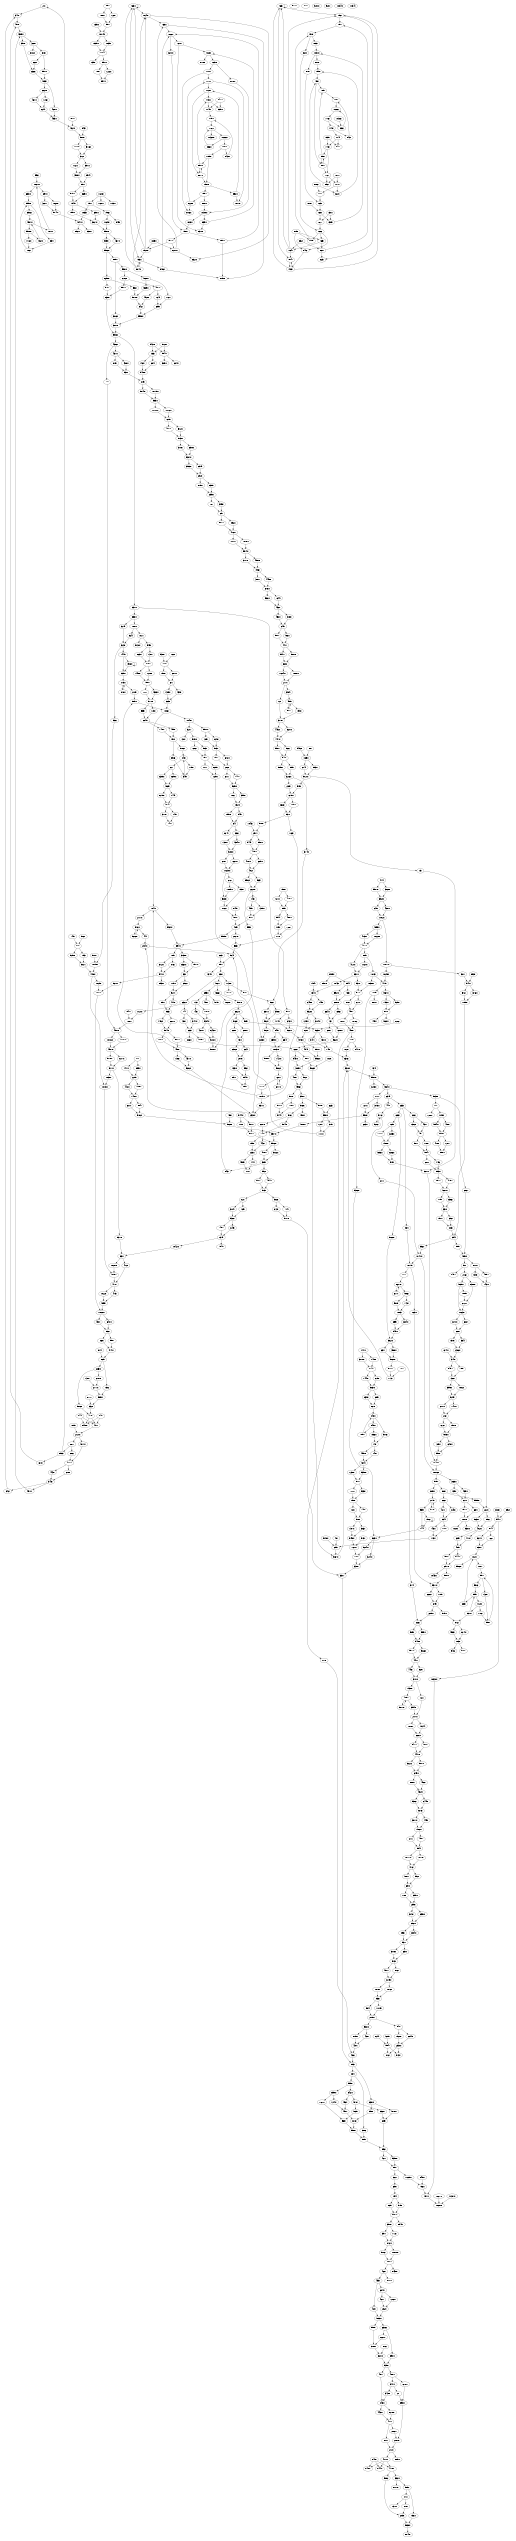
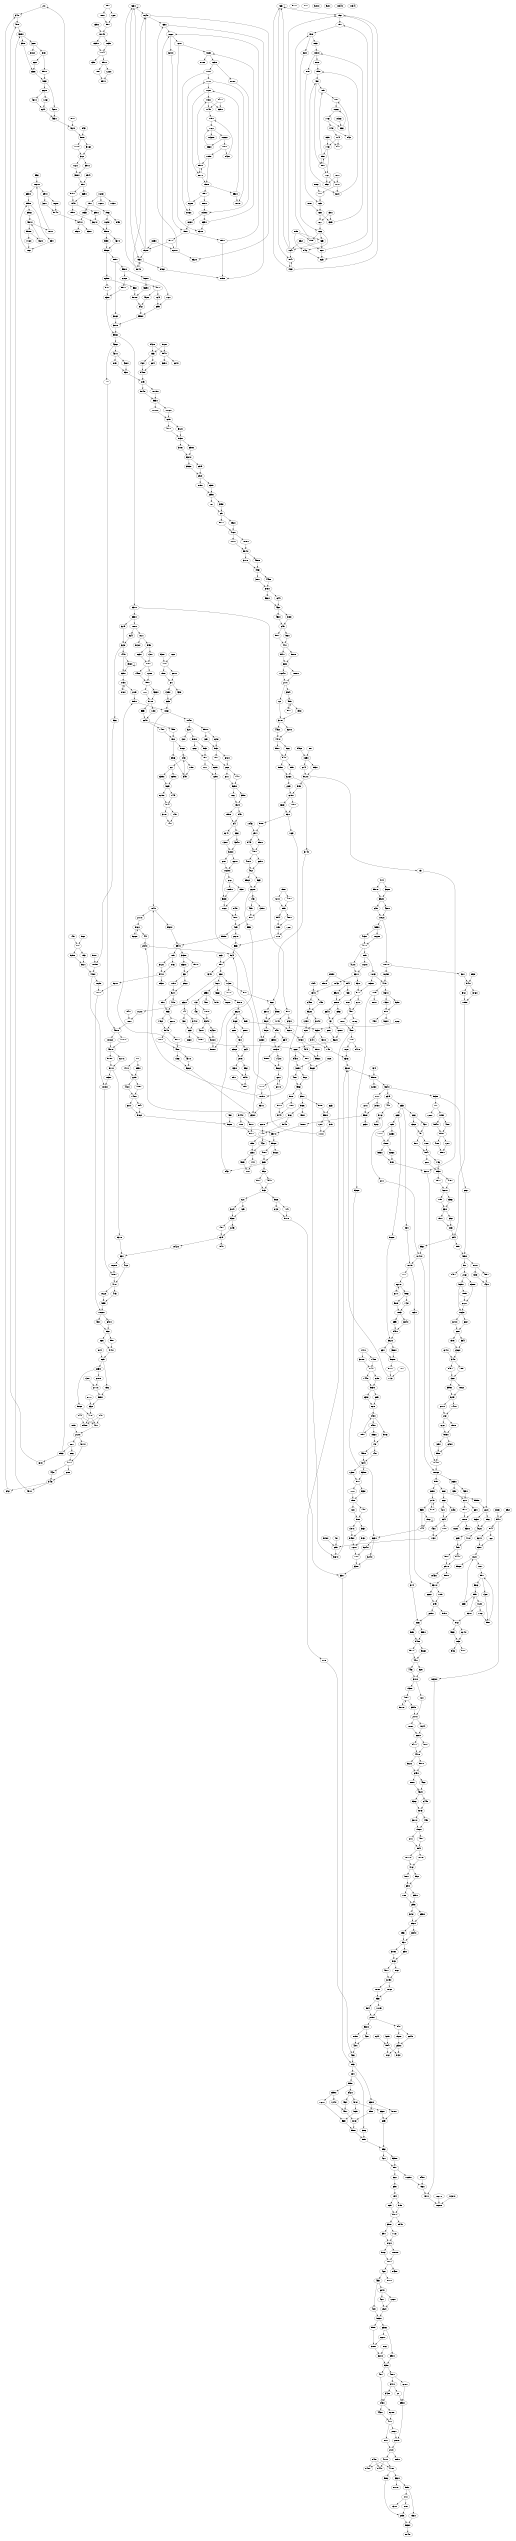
(298, 259) -> (313, 255)
